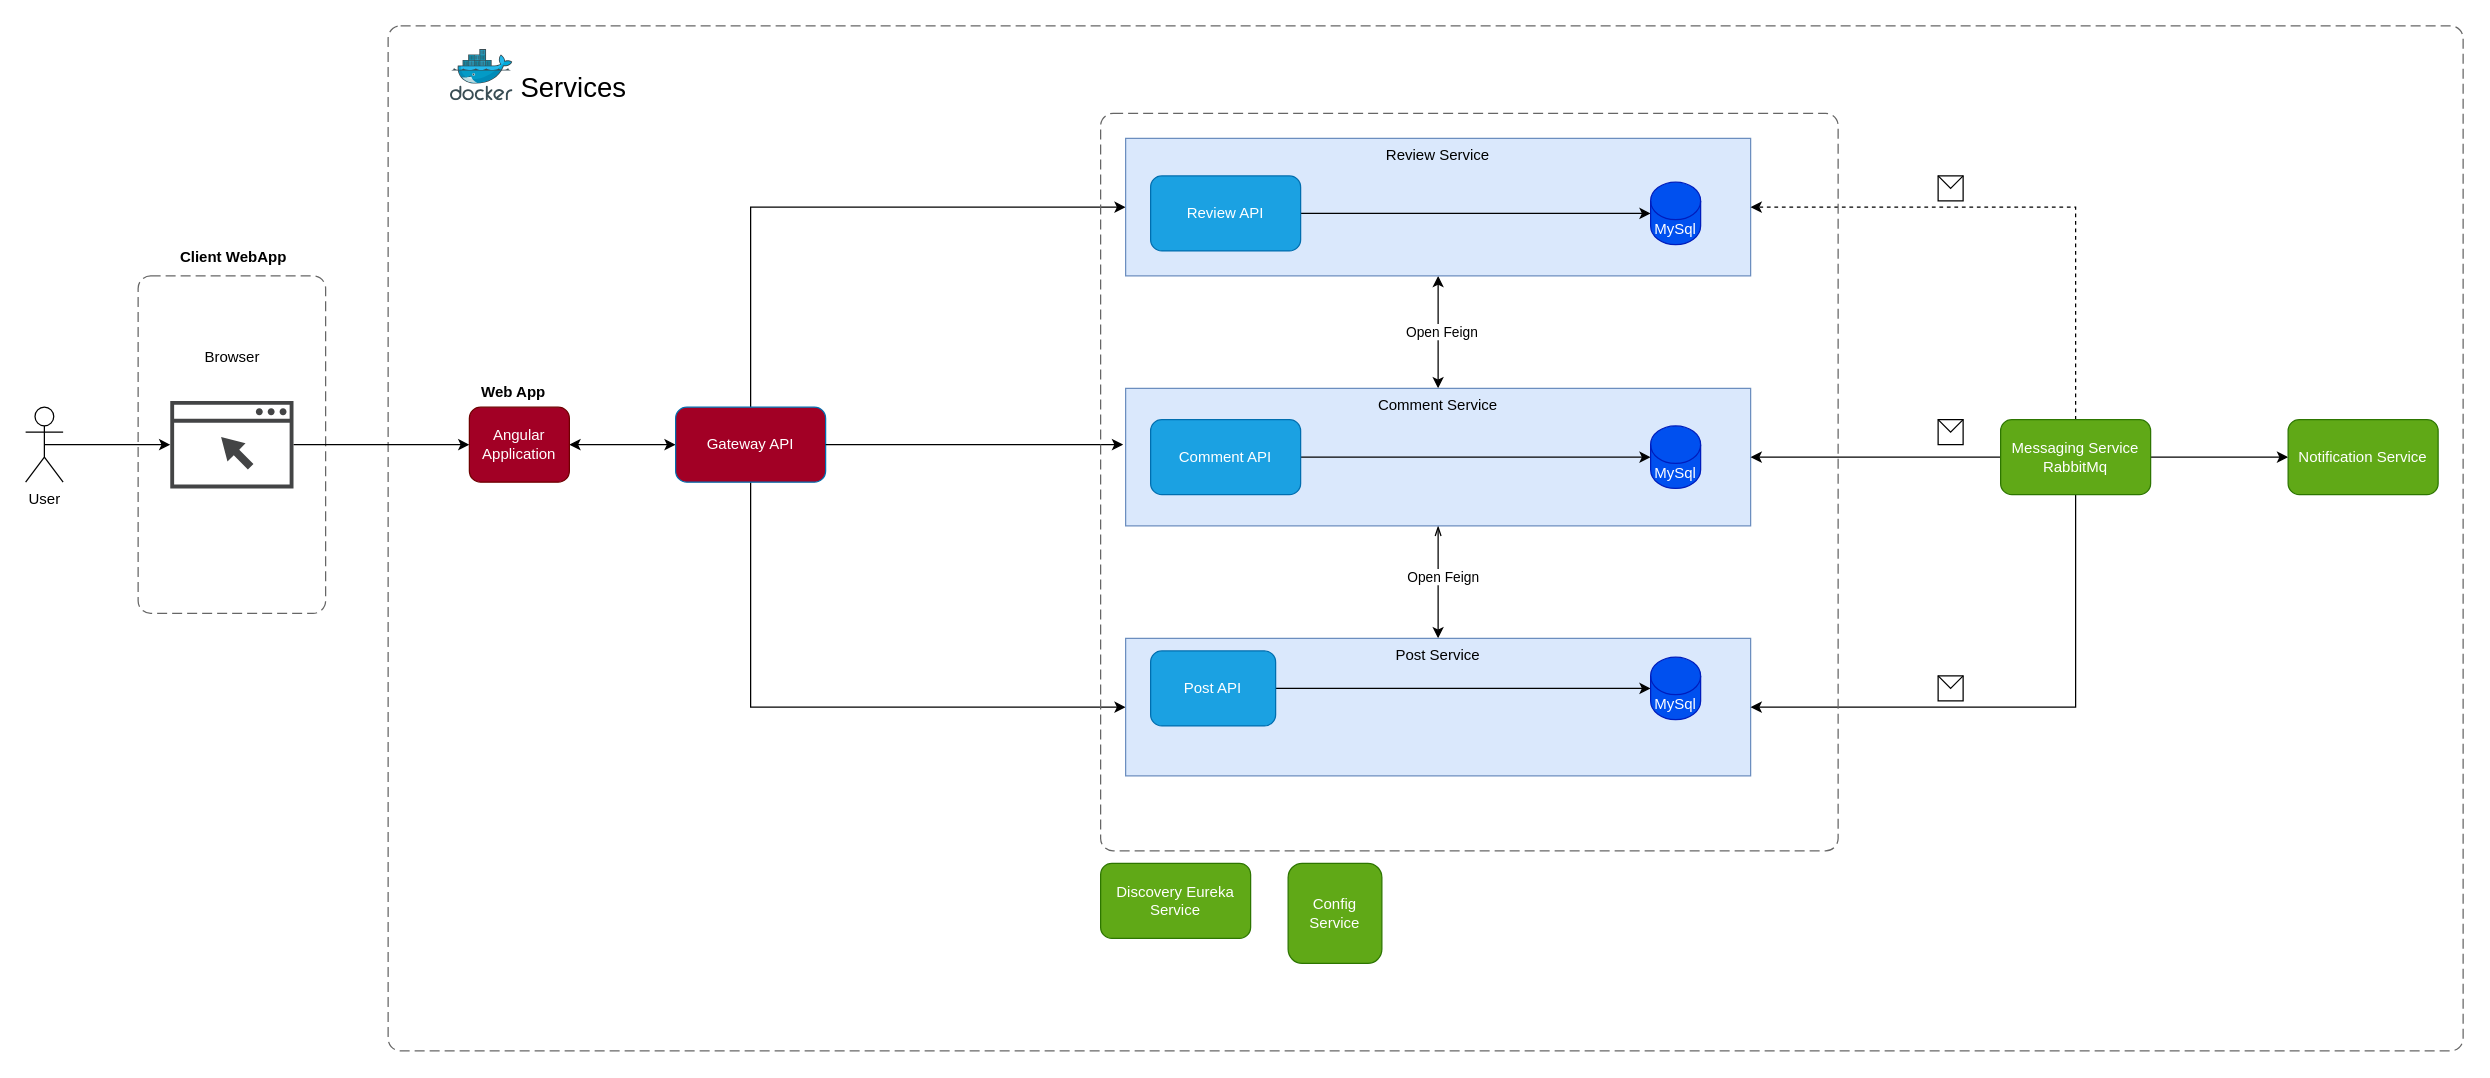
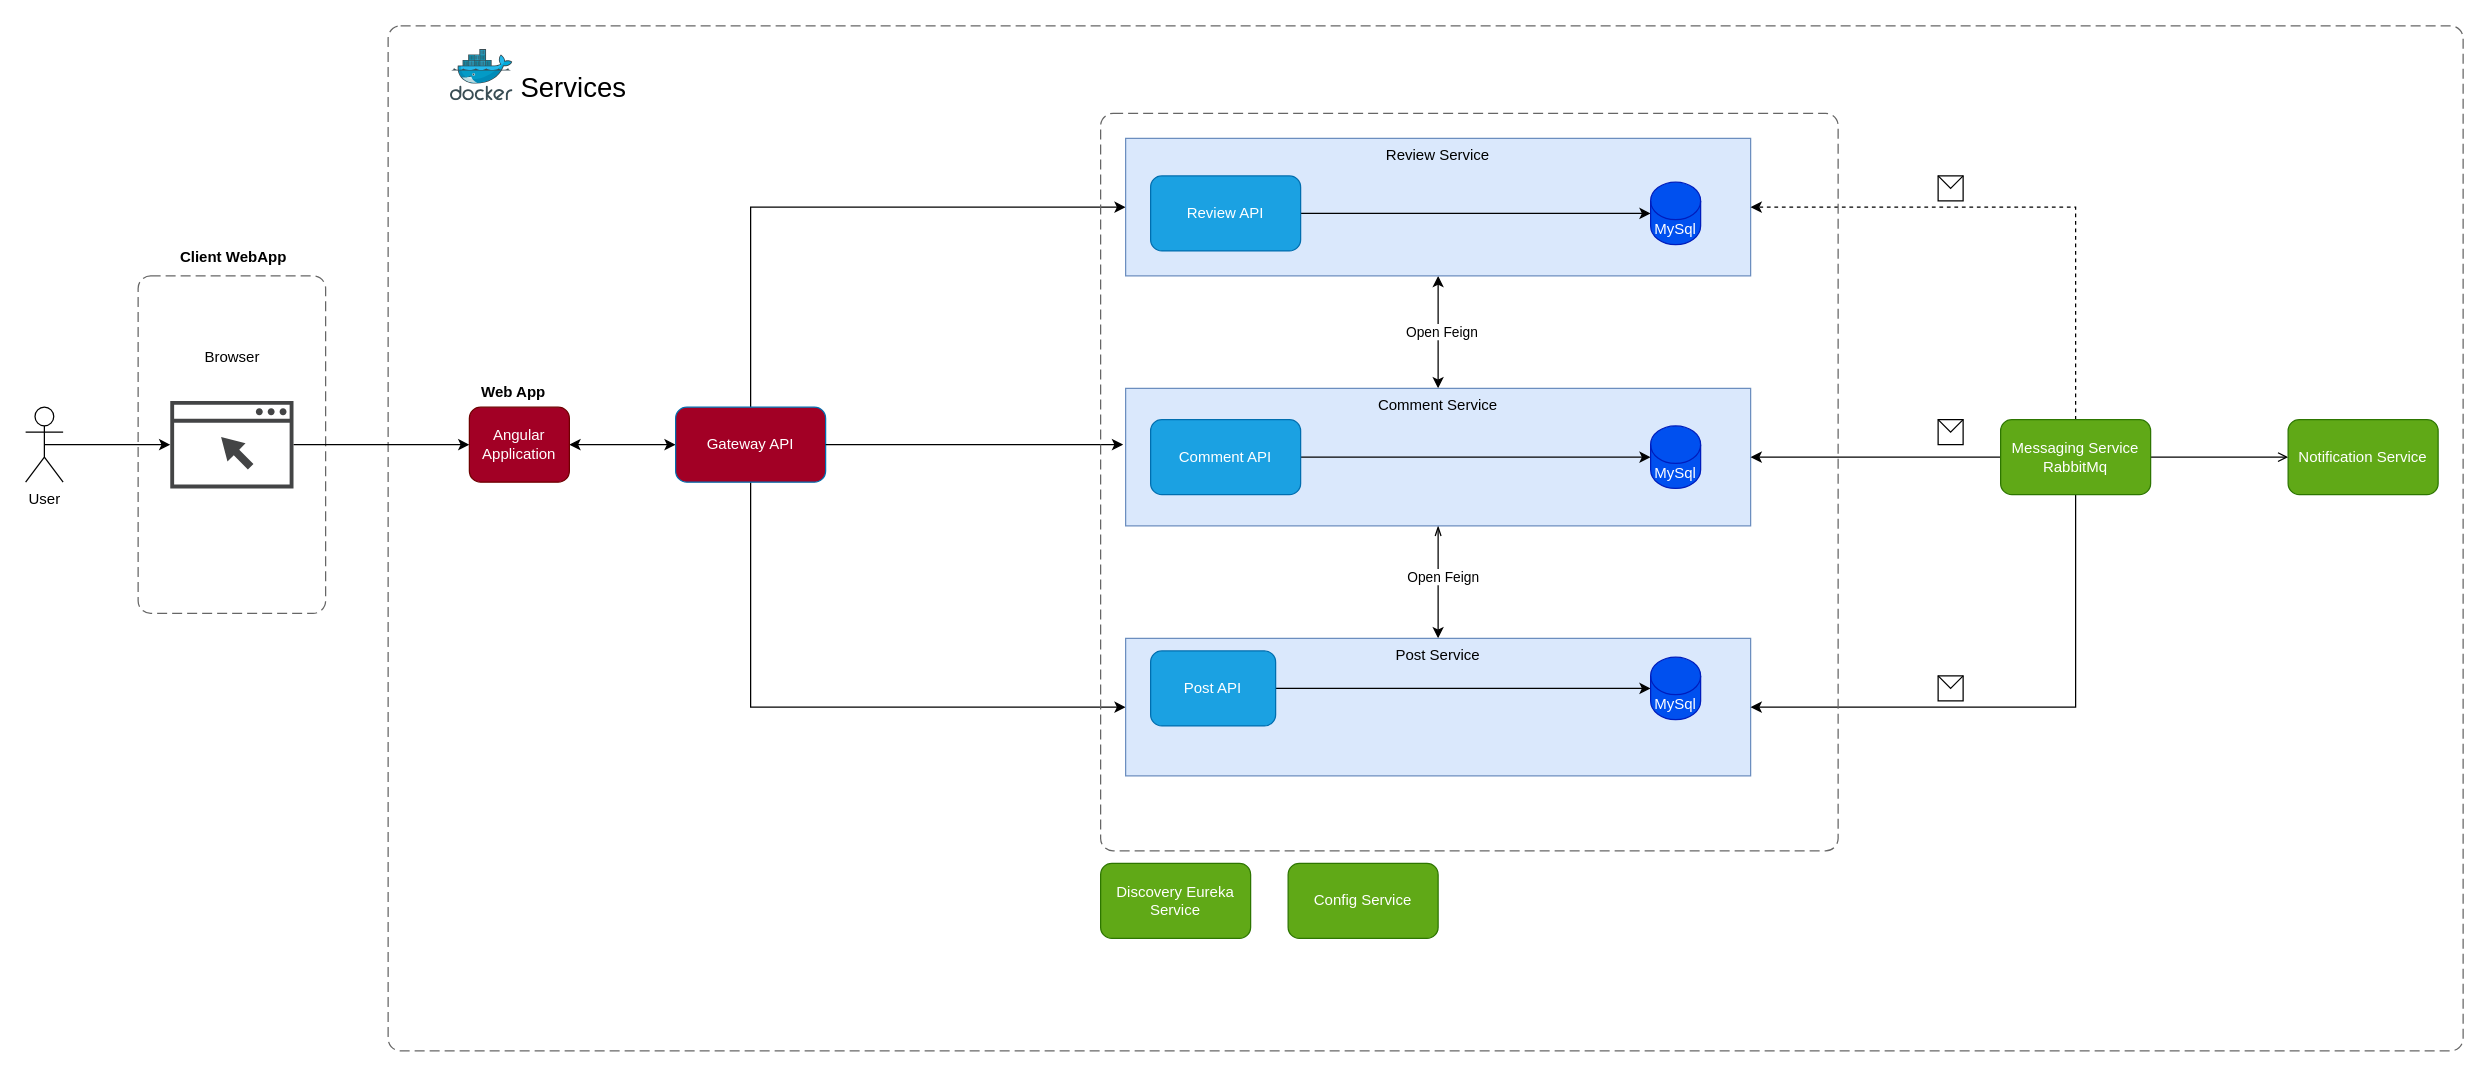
(2278, 457) -> (2280, 457)
(1335, 913) -> (1363, 901)
